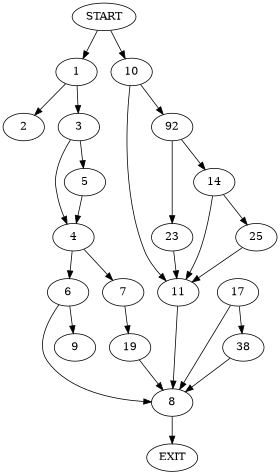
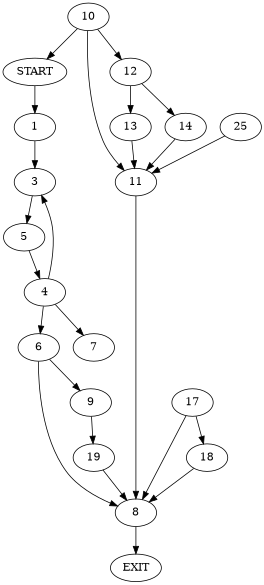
(116, 41) -> (65, 41)
(24, 127) -> none
(172, 127) -> (131, 72)
(56, 177) -> (53, 240)
(233, 207) -> none
(172, 237) -> (131, 127)
(126, 316) -> (92, 426)
(243, 347) -> (207, 458)
